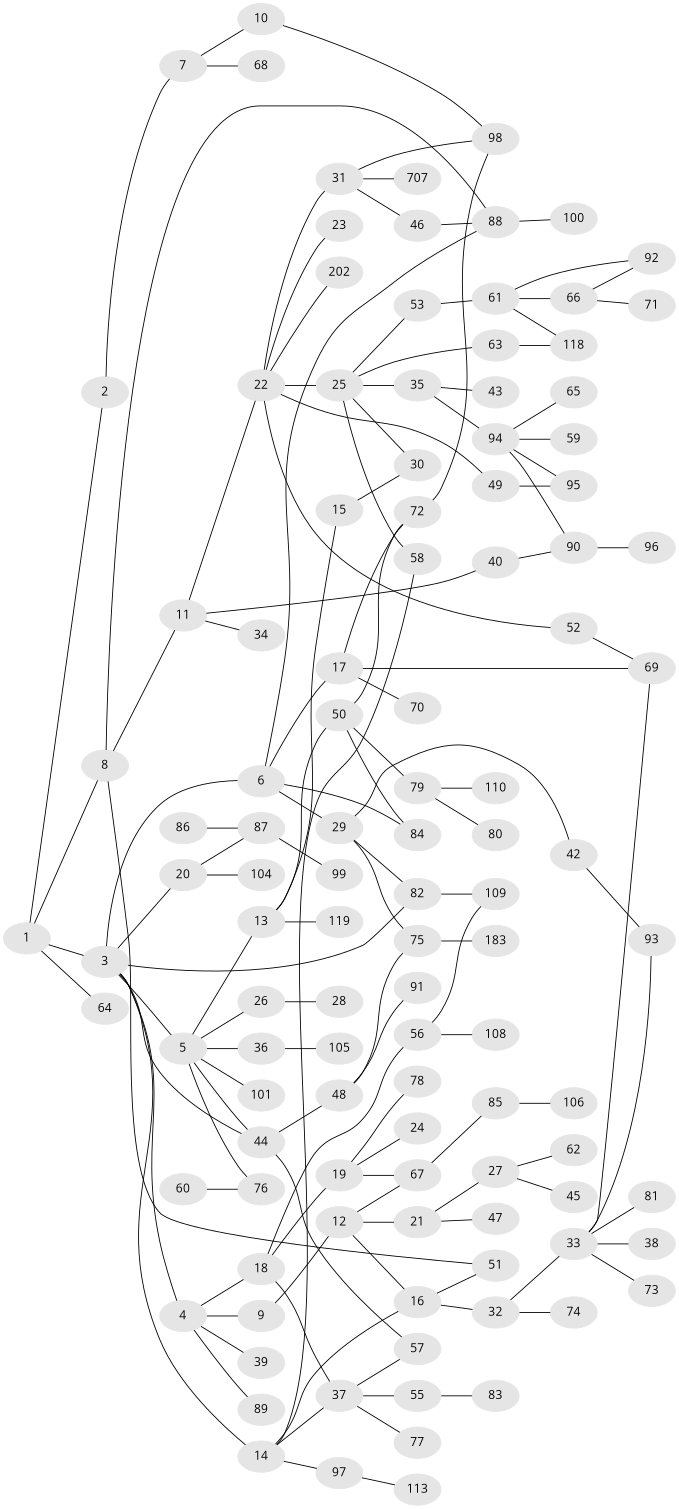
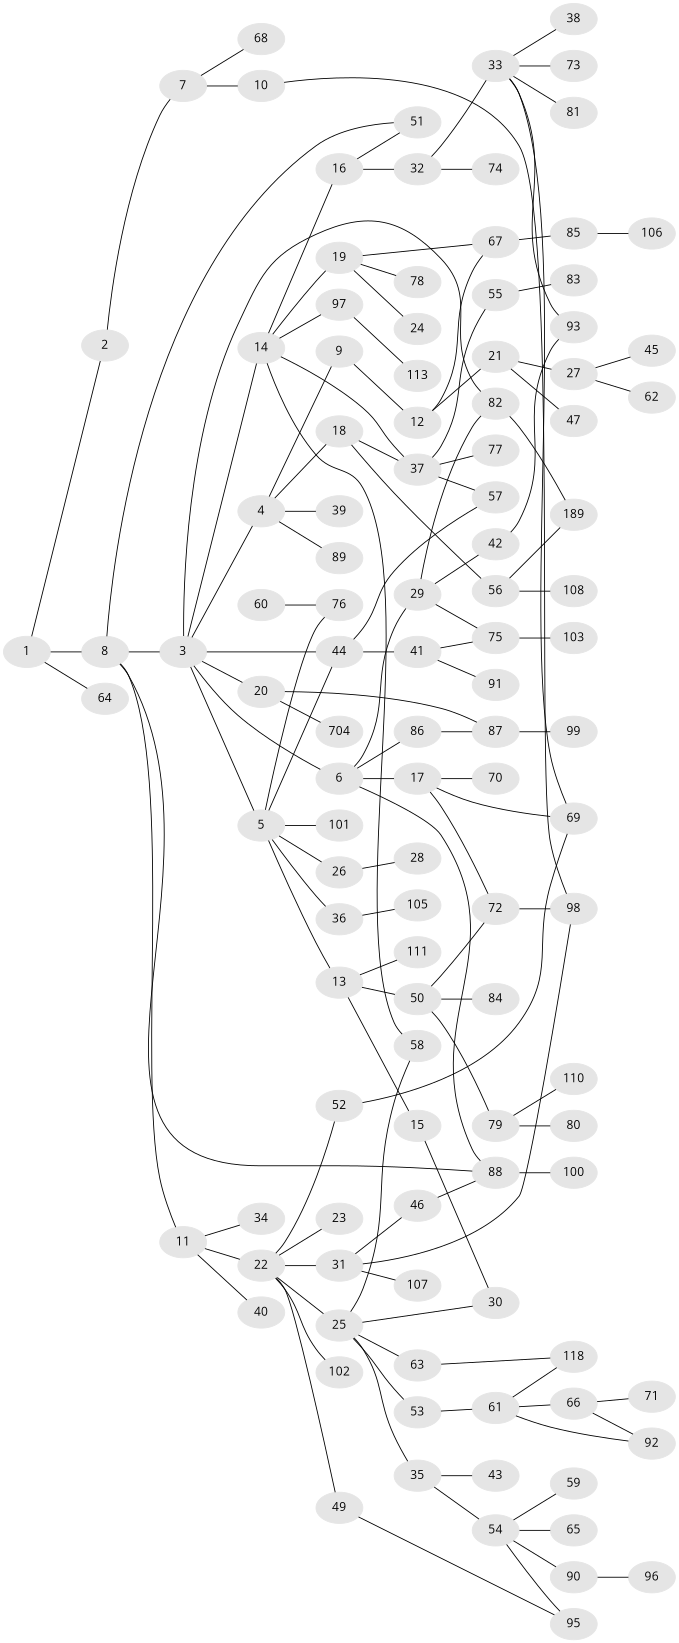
(418, 179) -> (418, 1286)
(339, 273) -> (339, 1372)
(496, 439) -> (496, 1530)
(535, 555) -> none
(344, 798) -> (376, 757)
(261, 875) -> (339, 732)
(496, 894) -> (574, 515)
(339, 922) -> (418, 952)
(496, 941) -> (574, 638)
(66, 950) -> (144, 652)
(339, 1095) -> (418, 652)
(298, 1221) -> (298, 302)
(379, 1262) -> none
